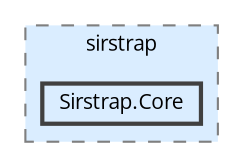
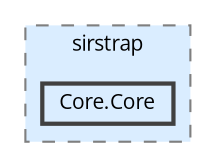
(122, 104) -> (108, 104)
